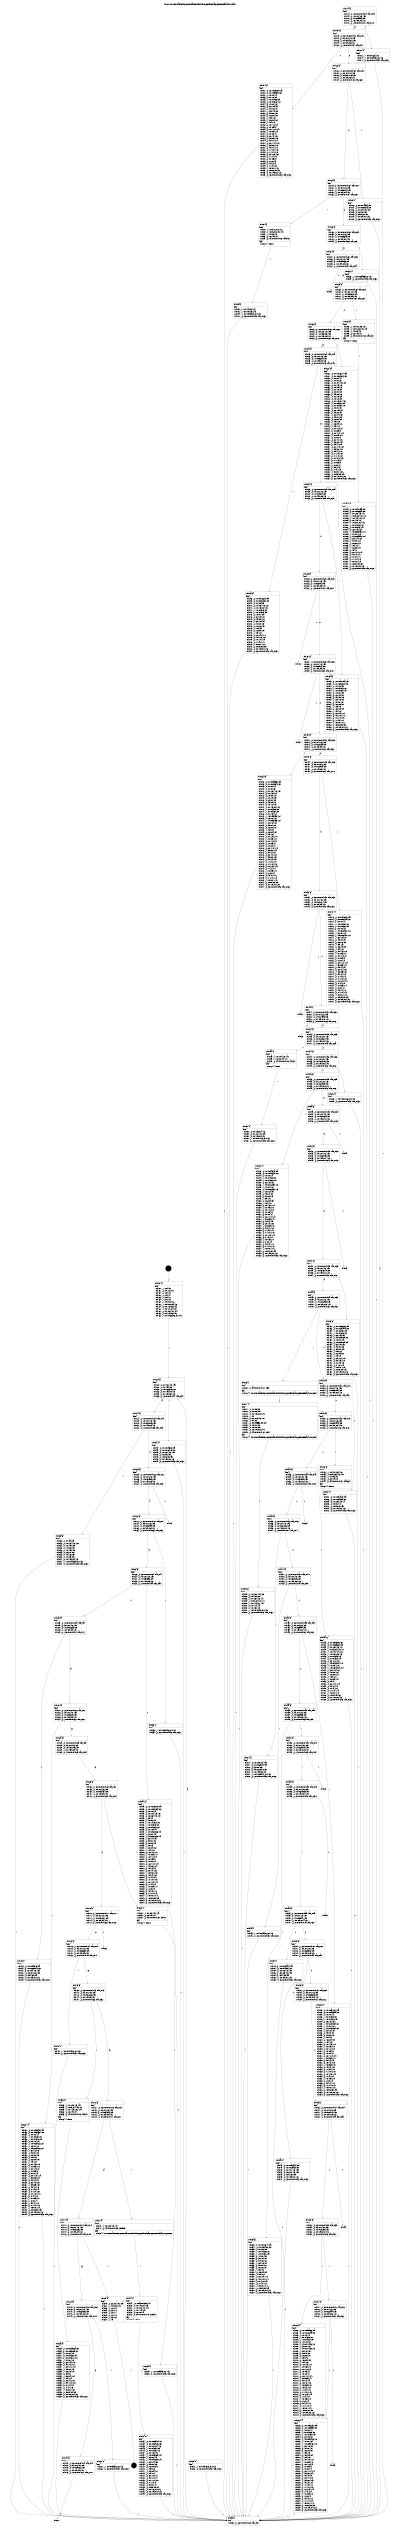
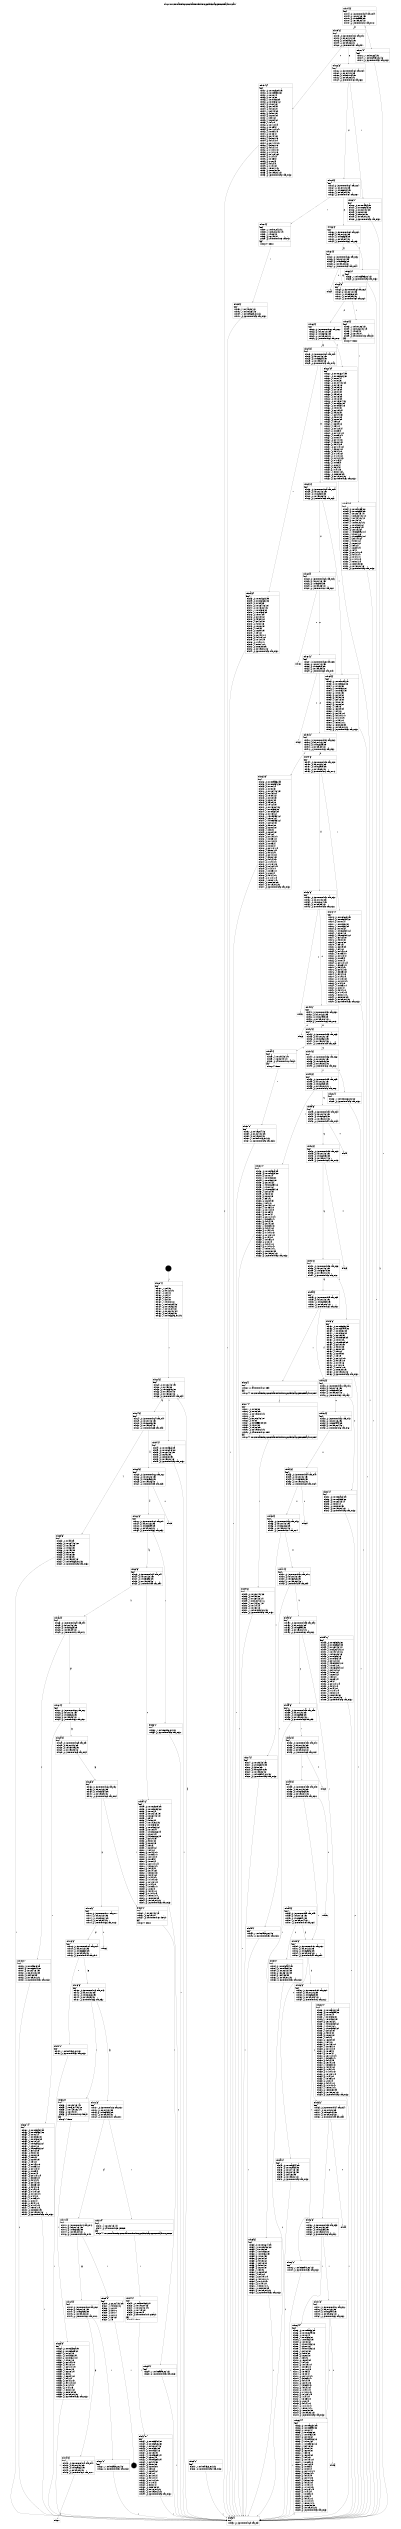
(335, 1477) -> none
(301, 1852) -> (314, 1869)
none -> (303, 2267)
